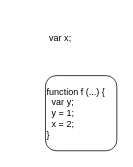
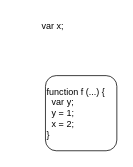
(60, 38) -> (53, 27)
